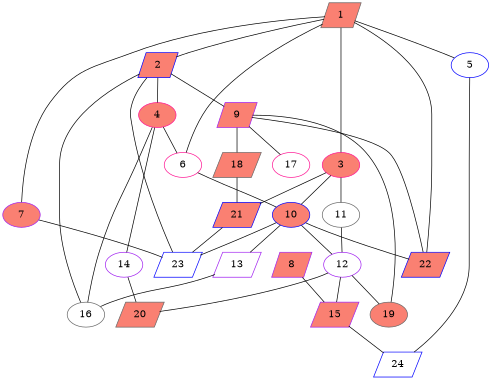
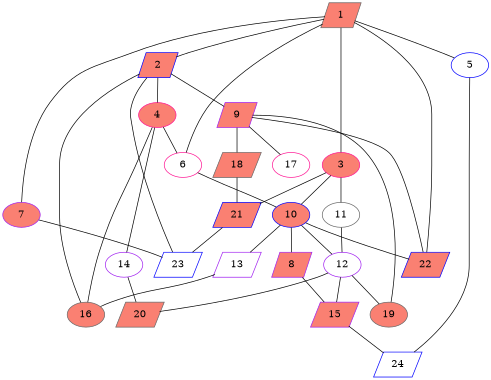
(238, 239) -> (291, 240)
(86, 315) -> (86, 315)
